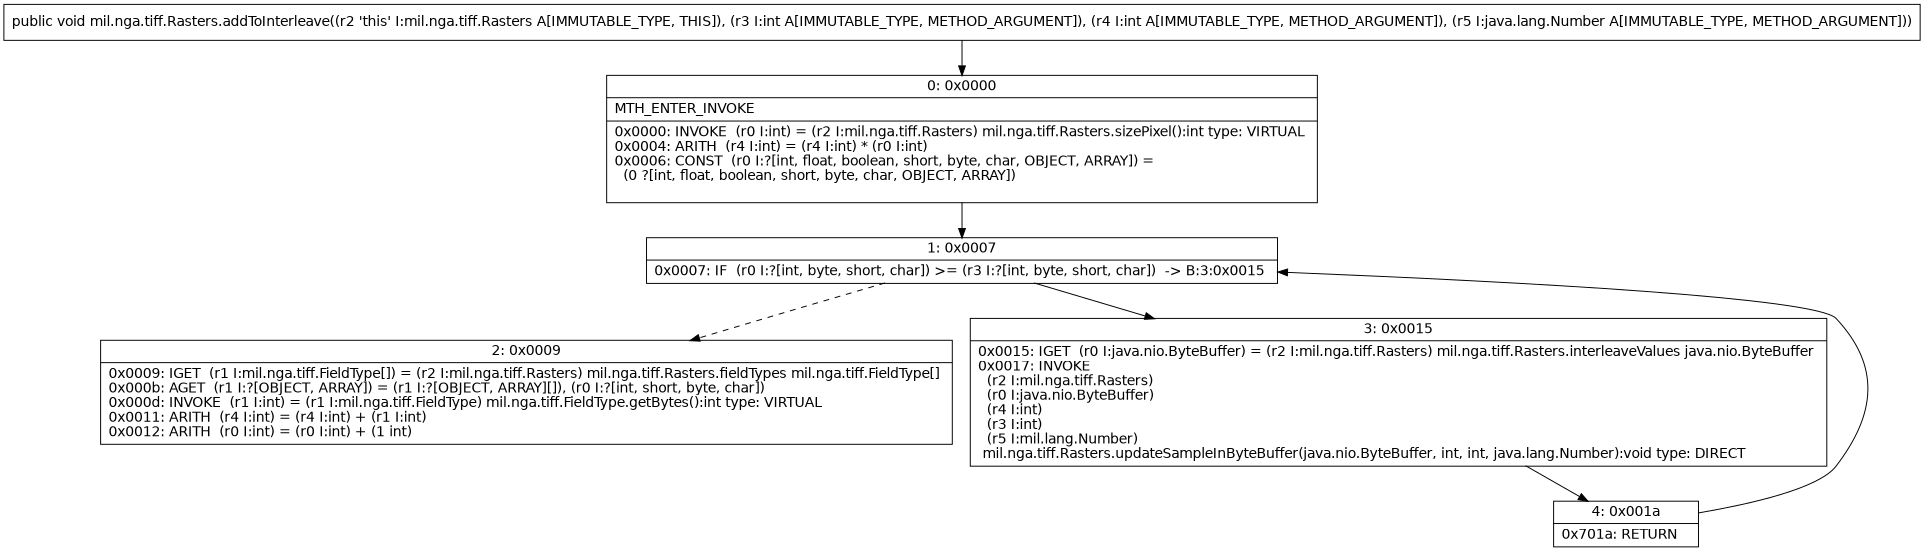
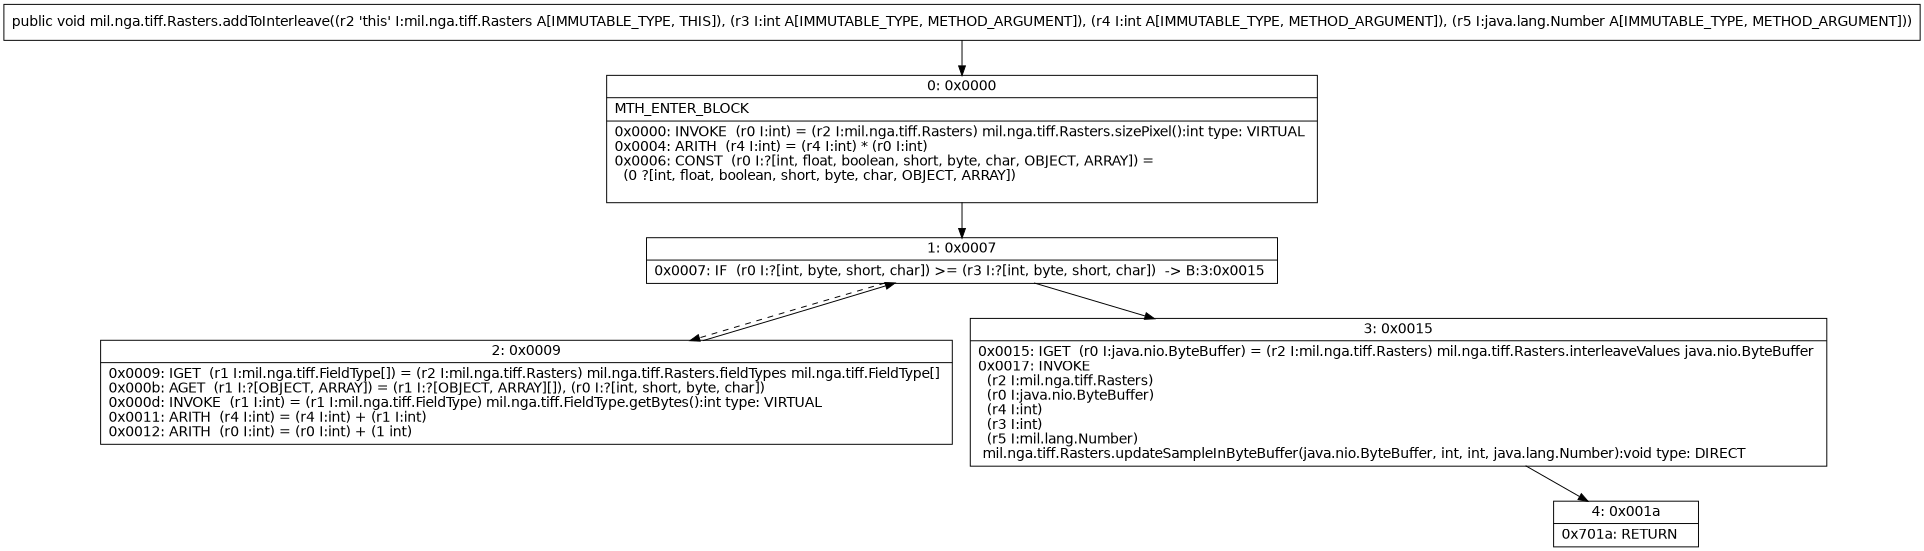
(685, 109) -> (682, 109)
(1718, 297) -> (794, 313)
